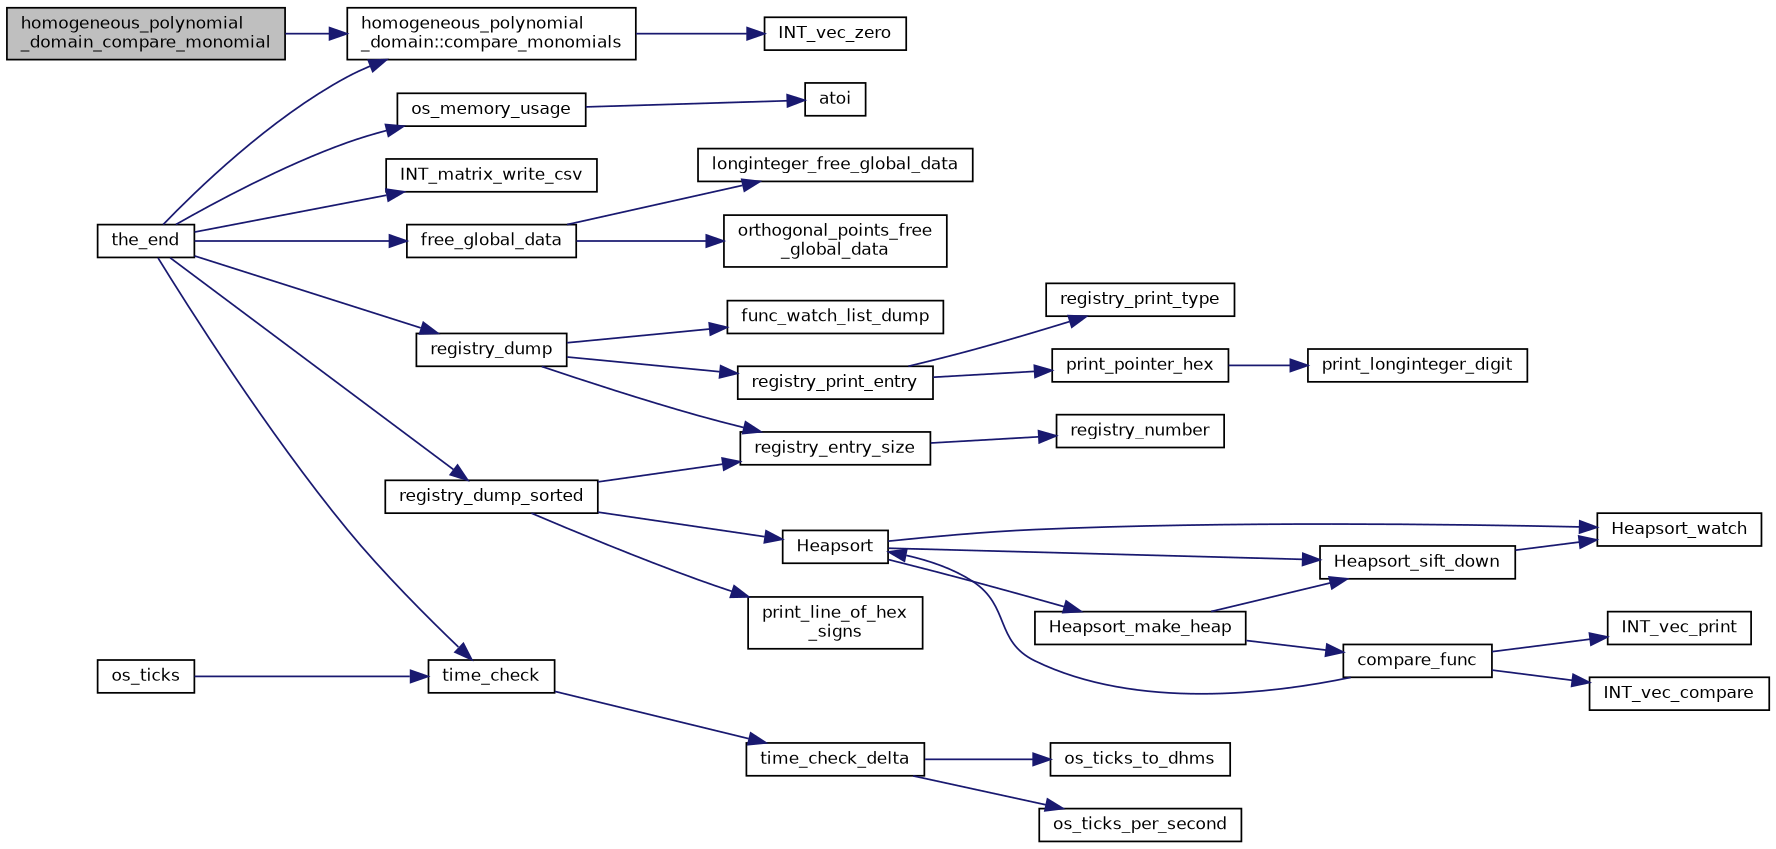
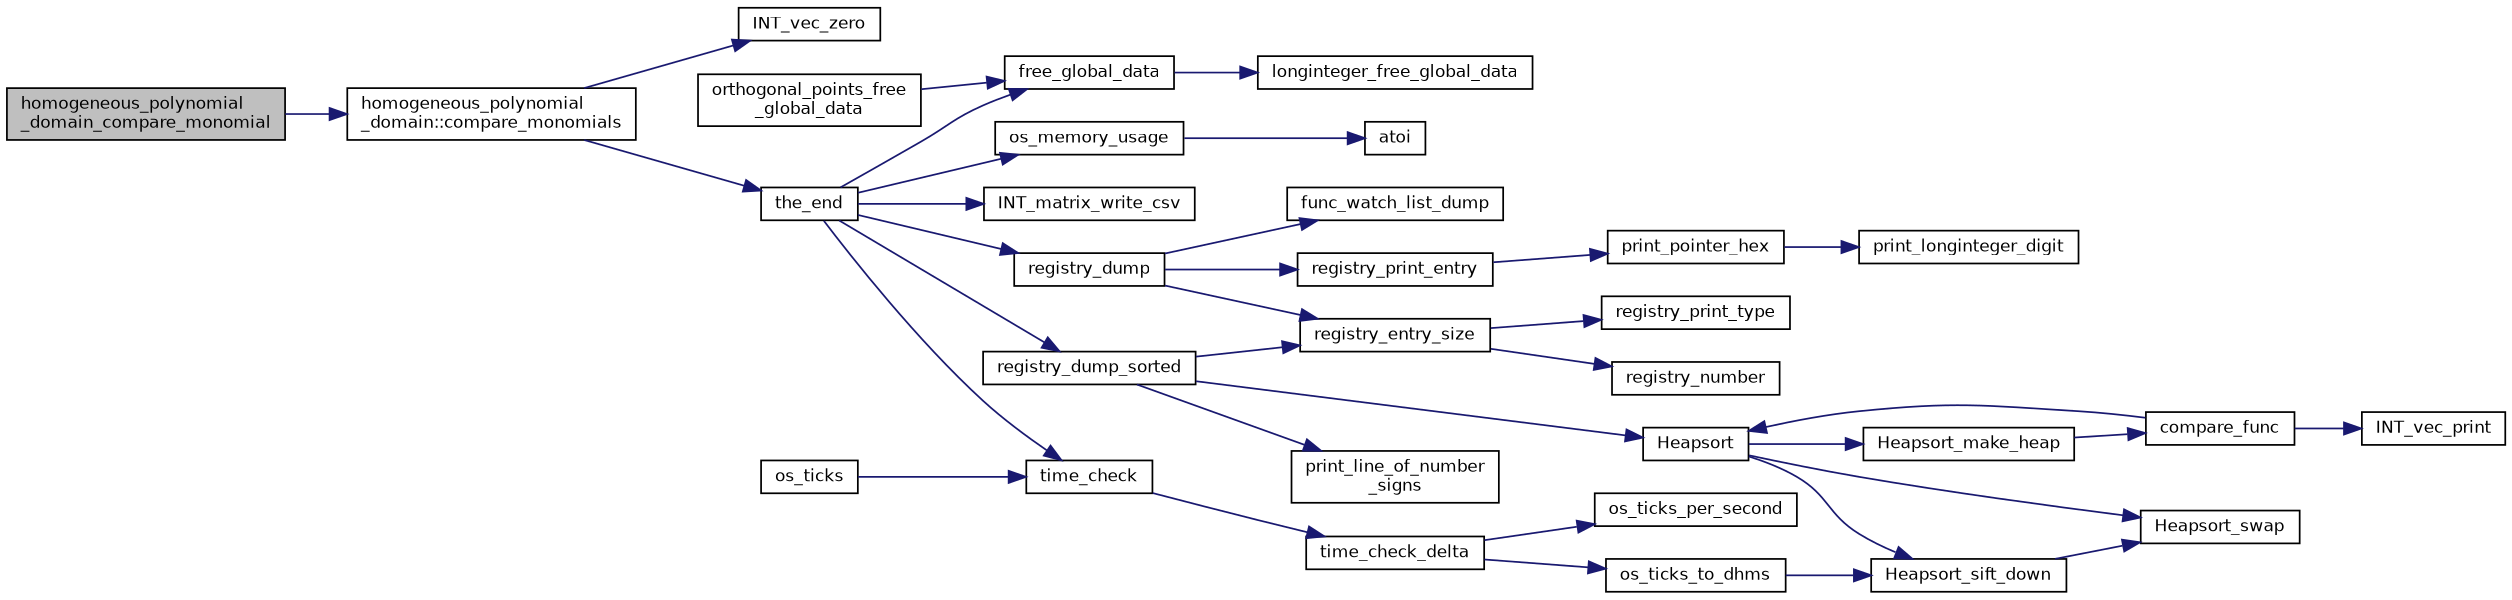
(260, 136) -> (664, 163)
(641, 241) -> (954, 86)
(989, 345) -> (1537, 325)
(1679, 530) -> (2220, 527)
(1271, 597) -> (1820, 575)
(835, 623) -> (1395, 477)
(1679, 694) -> none
